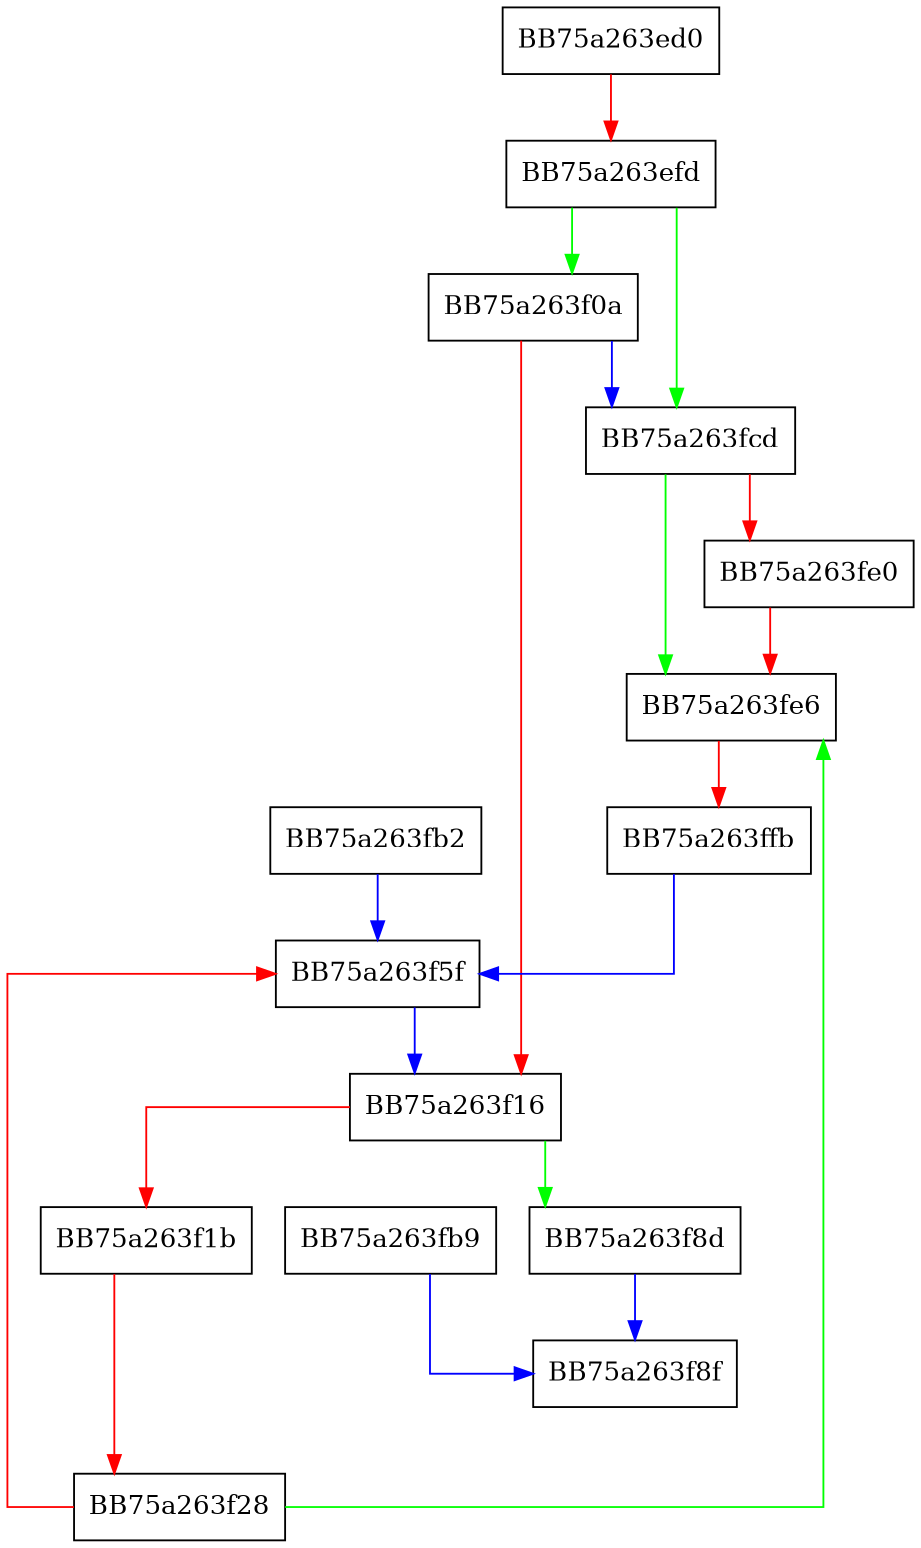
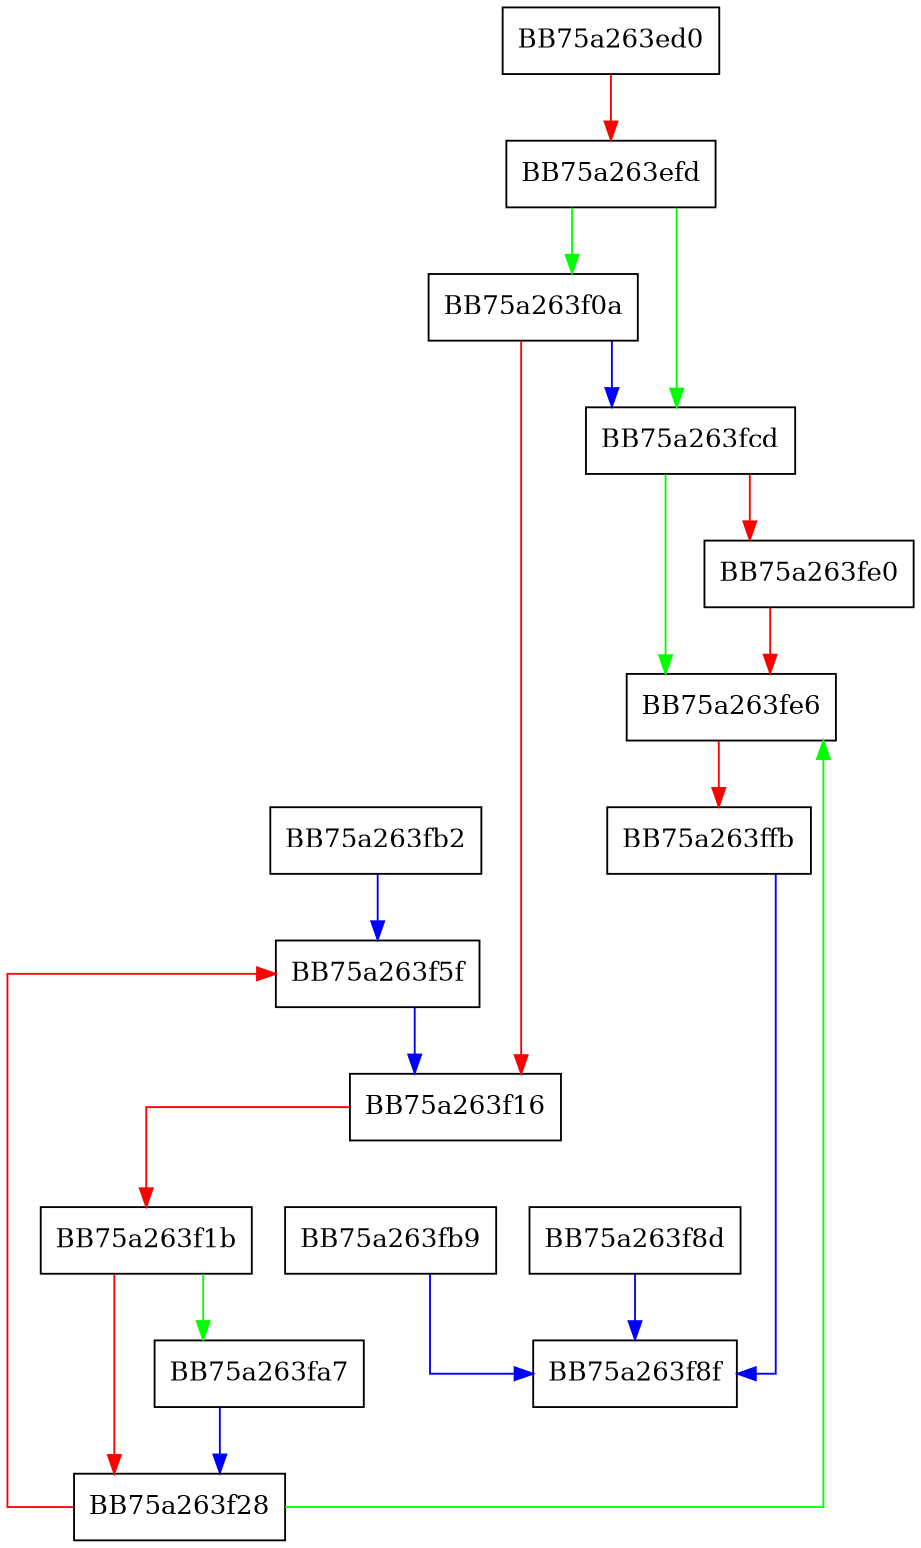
(636, 974) -> (776, 1134)
(545, 1164) -> none
none -> (259, 1374)
